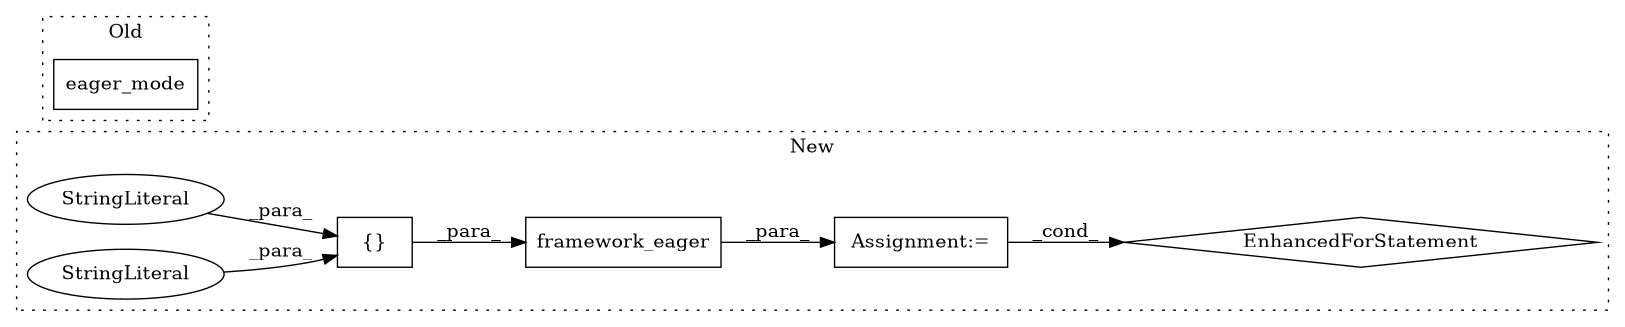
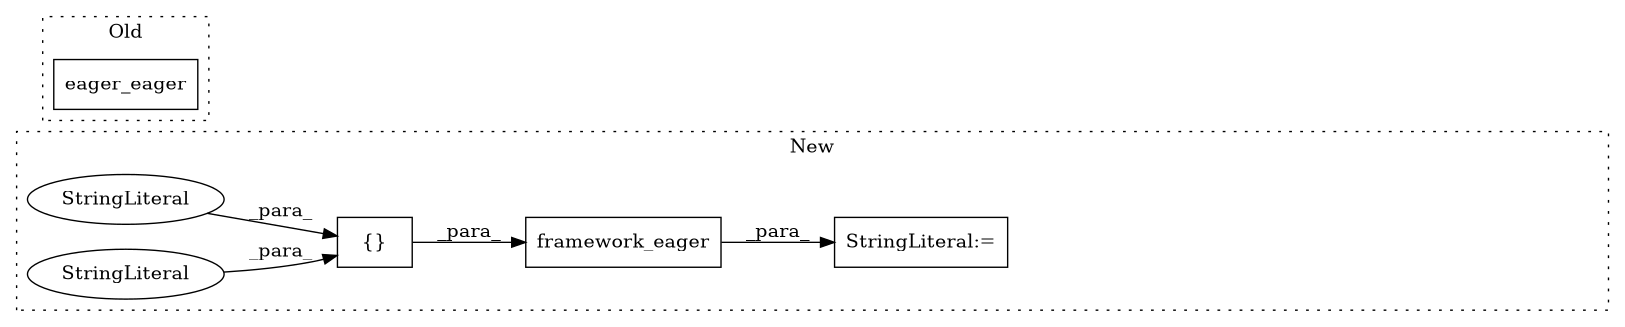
(126, 84) -> (126, 84)
(921, 242) -> (921, 242)
(1361, 242) -> none
